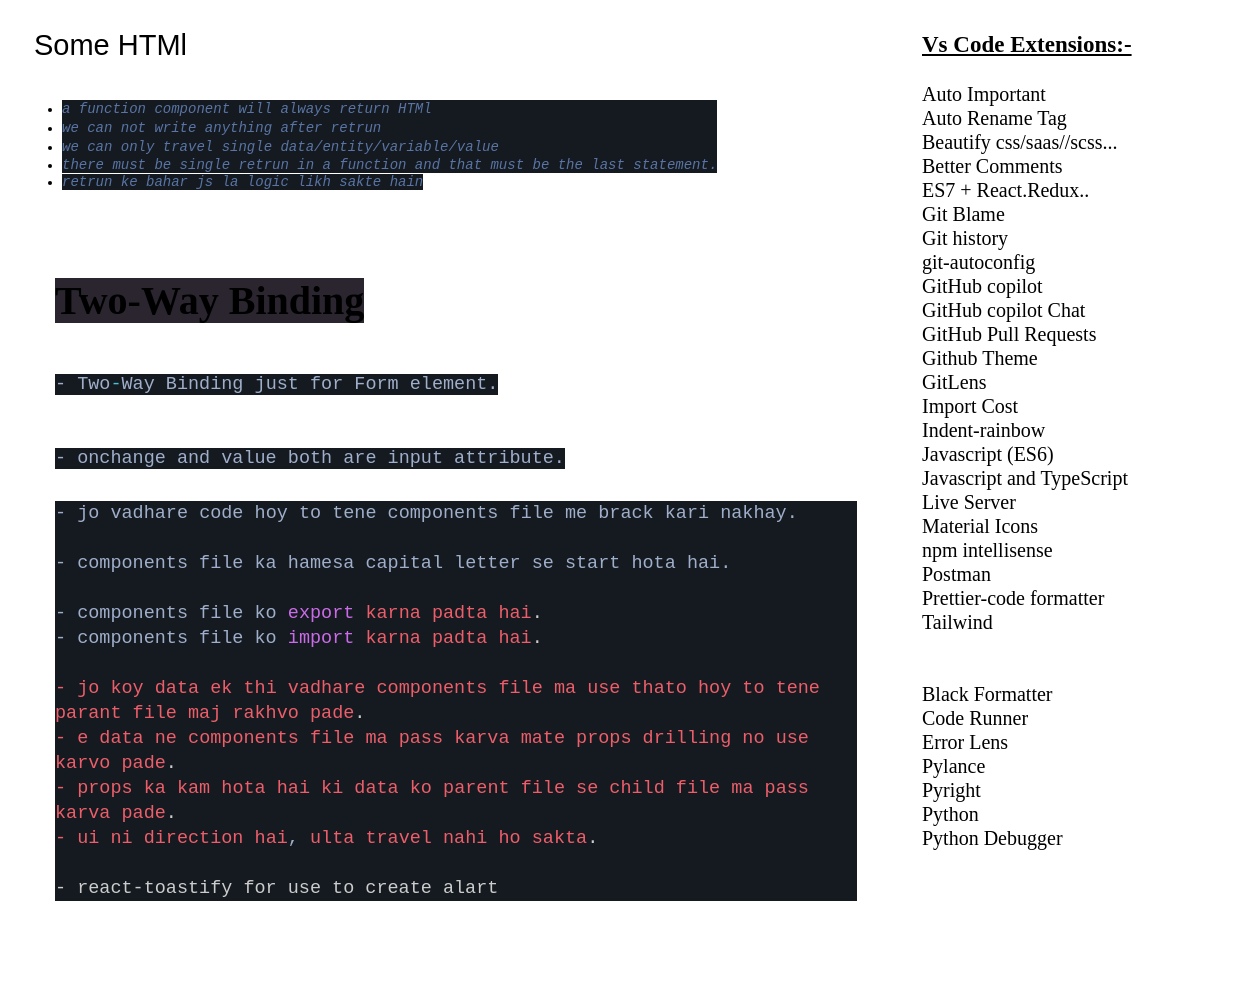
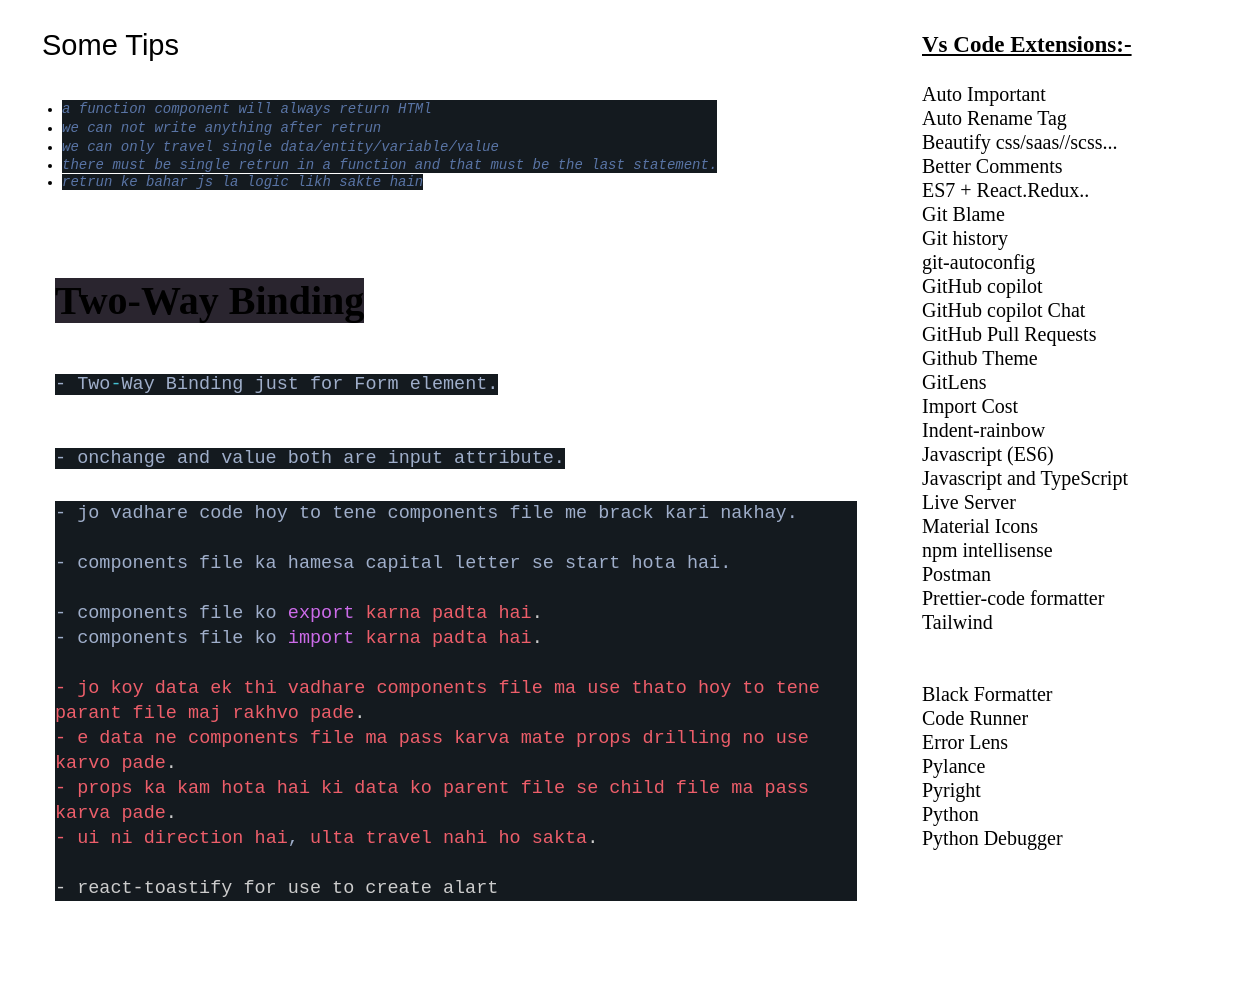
(111, 46) -> (111, 46)
